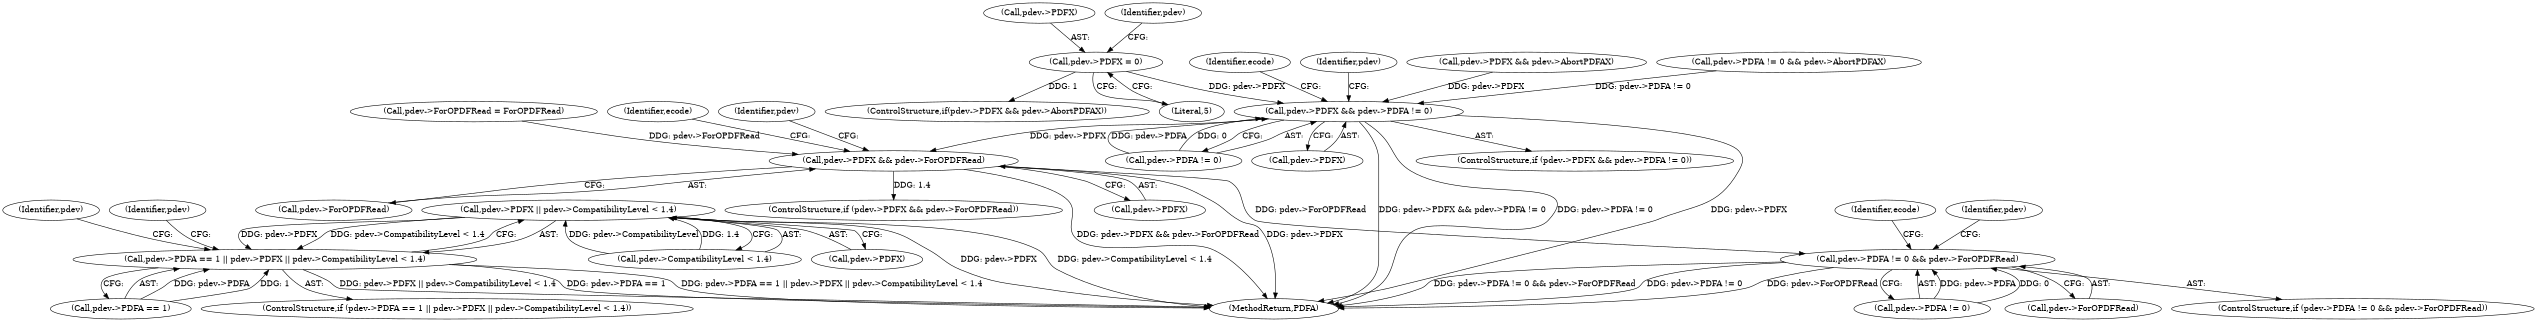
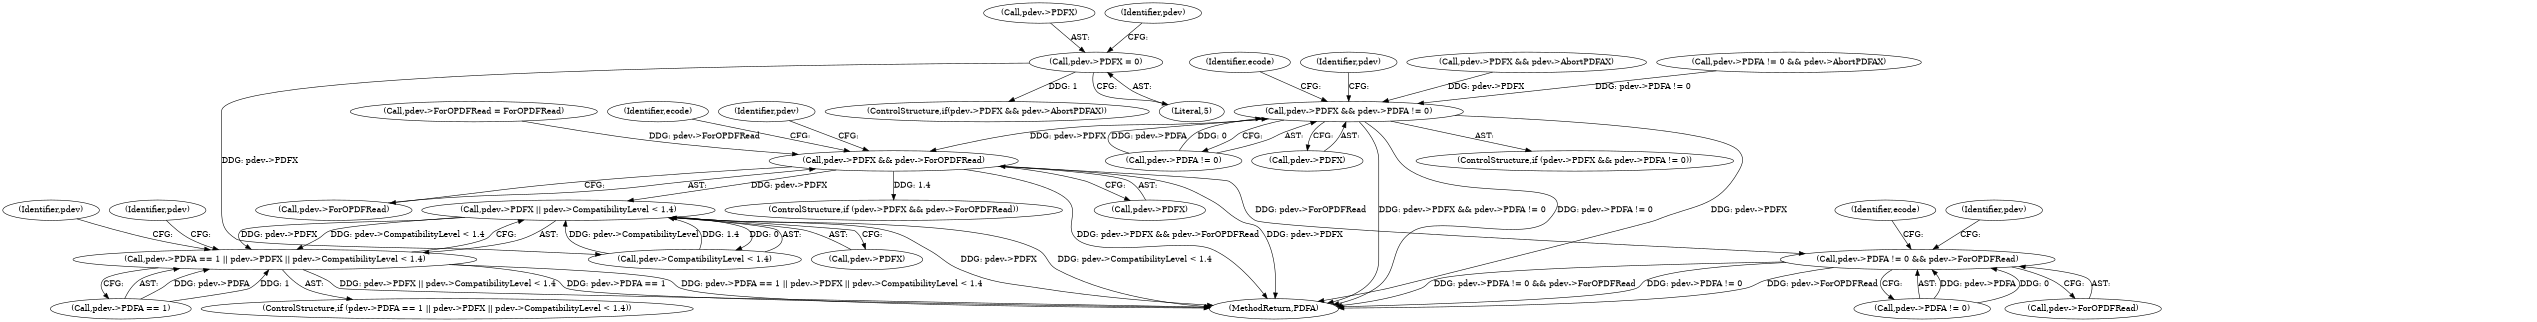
(1144, 87) -> (1144, 87)
(1201, 90) -> (377, 82)
none -> (735, 185)
(764, 235) -> (764, 235)
(2353, 309) -> none
